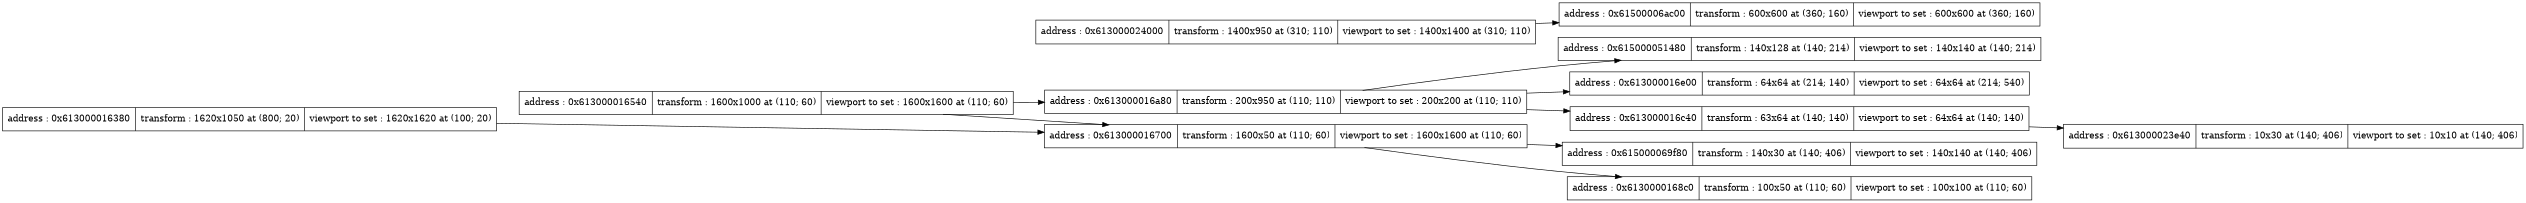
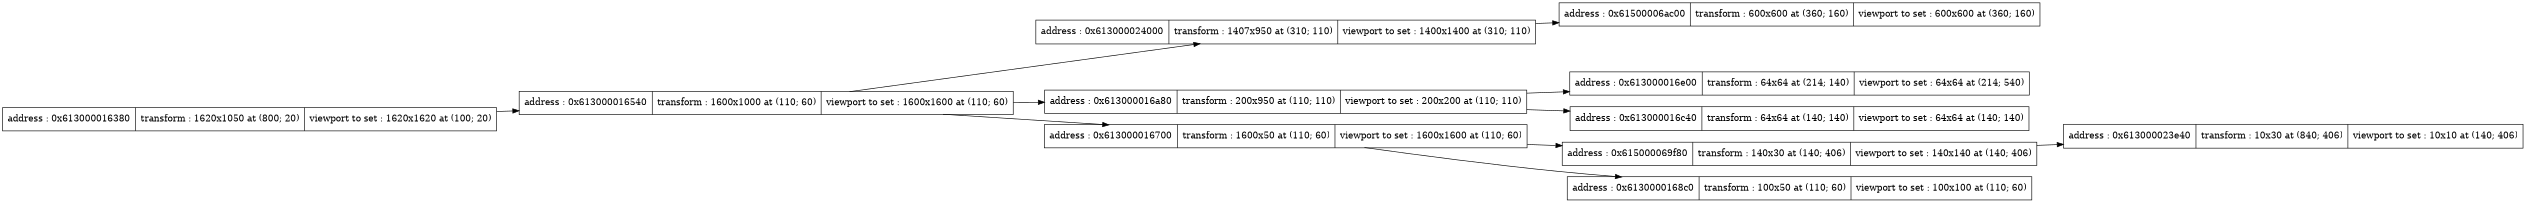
(1253, 32) -> (1253, 32)
(1800, 49) -> none
none -> (1022, 68)
(1778, 118) -> (1778, 118)
(2043, 127) -> (2047, 145)
(767, 128) -> (505, 111)
(2272, 136) -> (2272, 136)
